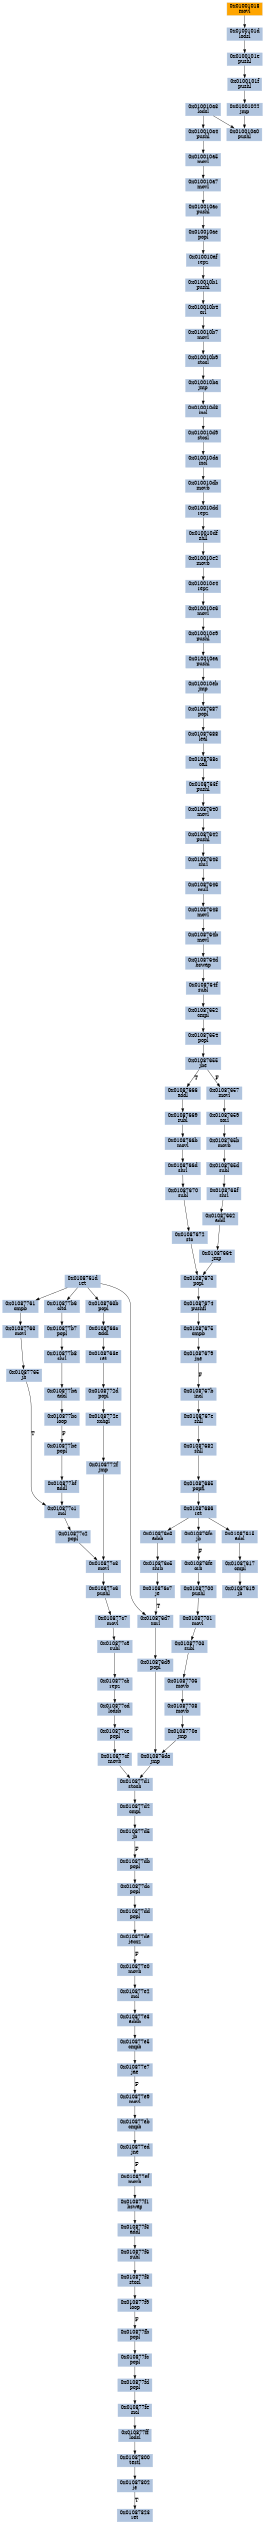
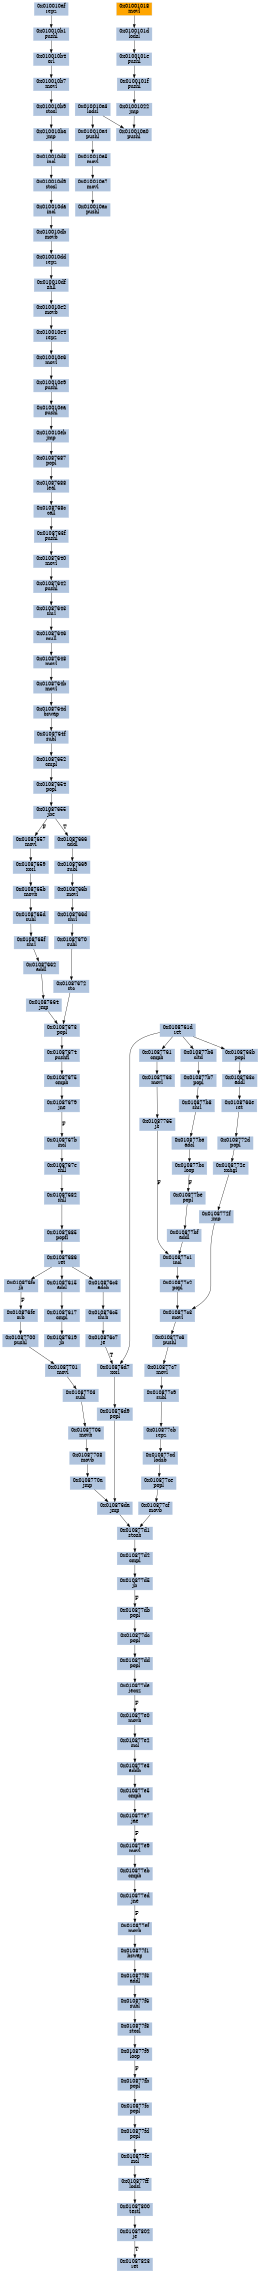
(203, 235) -> none
(33, 1434) -> (159, 1183)
